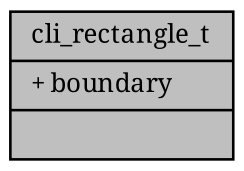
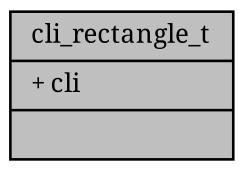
(102, 84) -> (56, 84)
